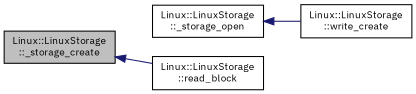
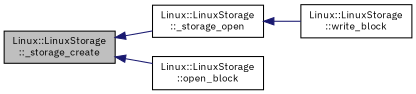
(356, 21) -> (356, 21)
none -> (139, 33)
(208, 73) -> (208, 73)
